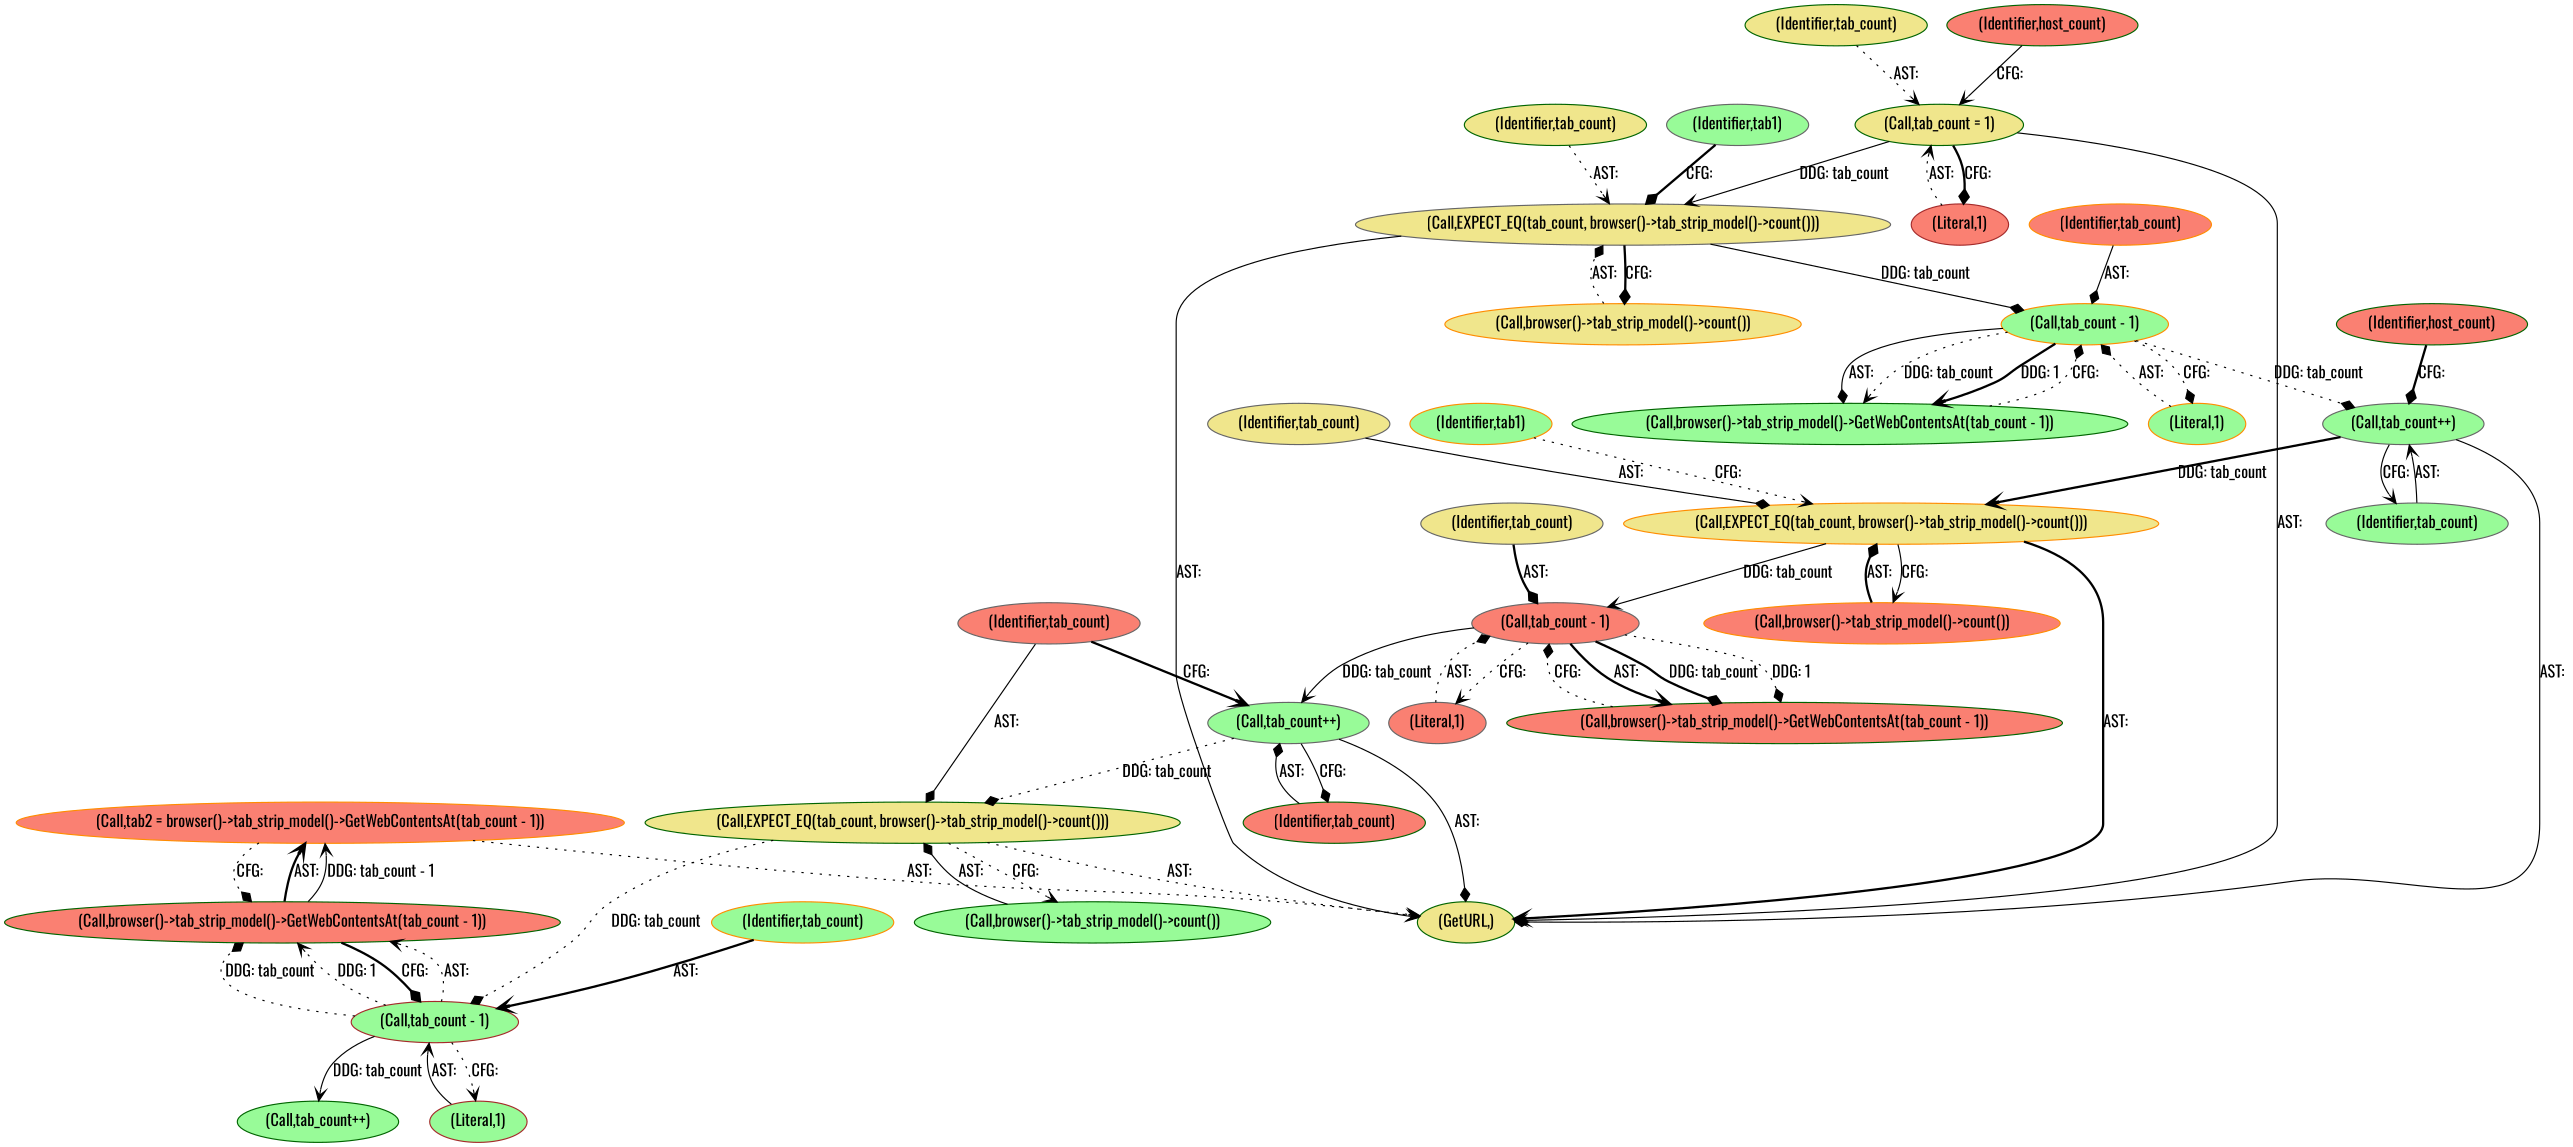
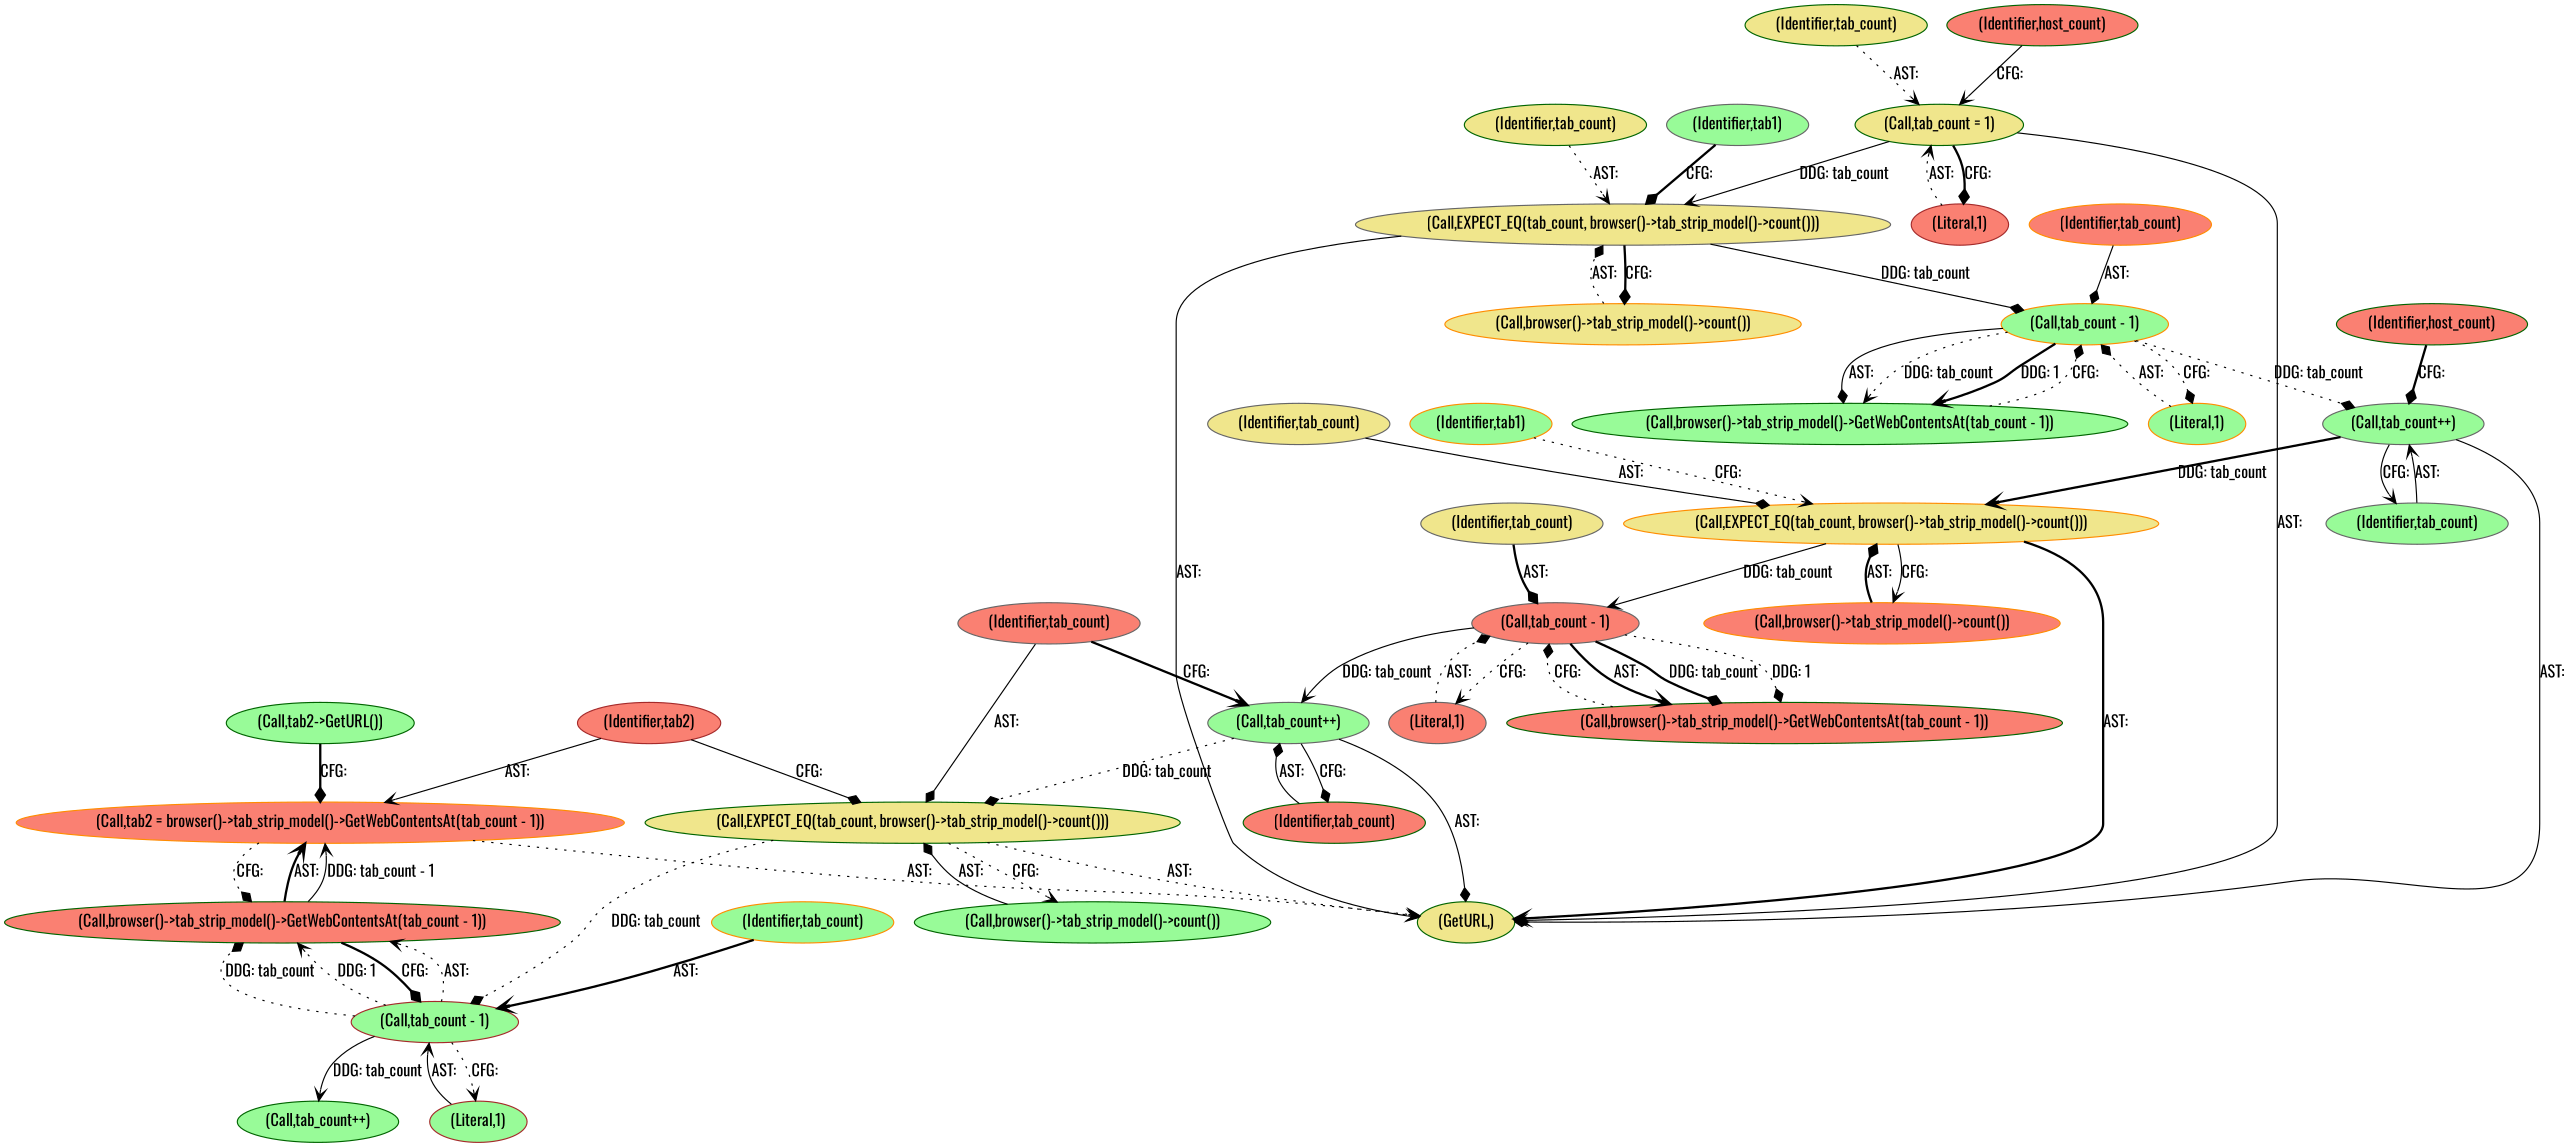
none -> (320, 723)
none -> (649, 723)
